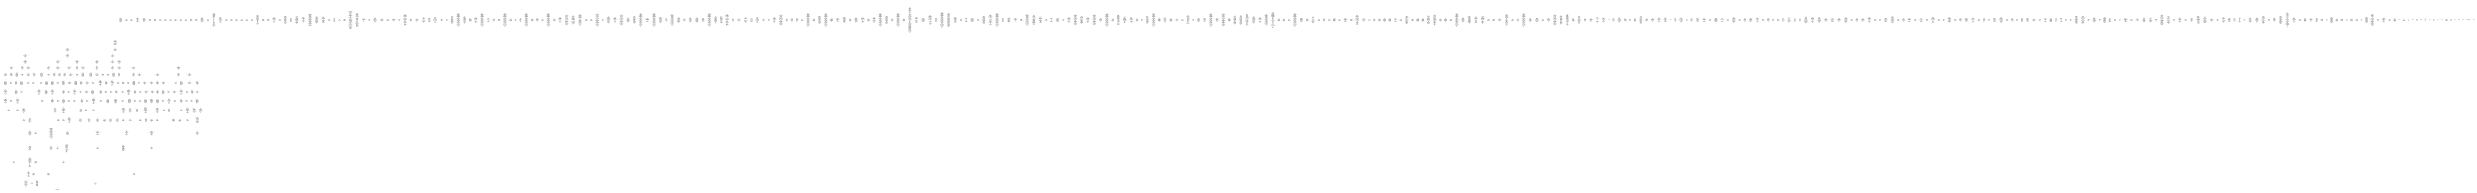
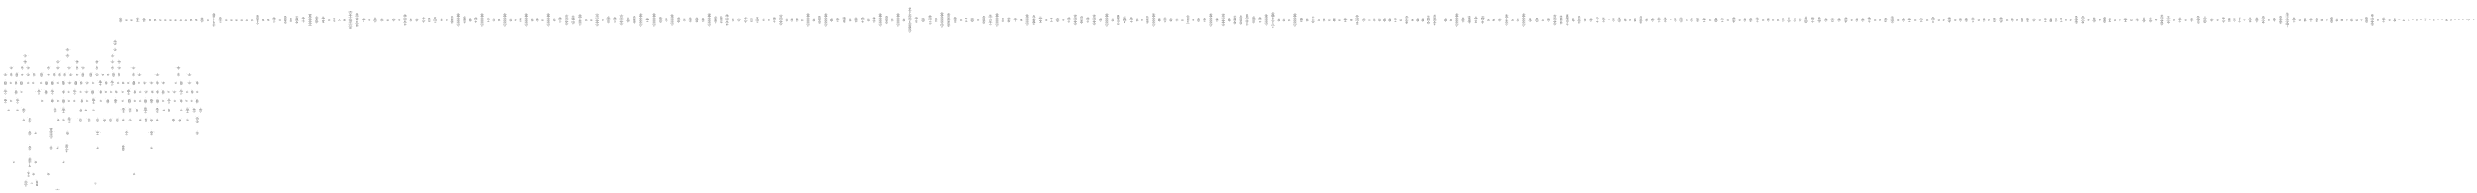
(1440, 20) -> none
